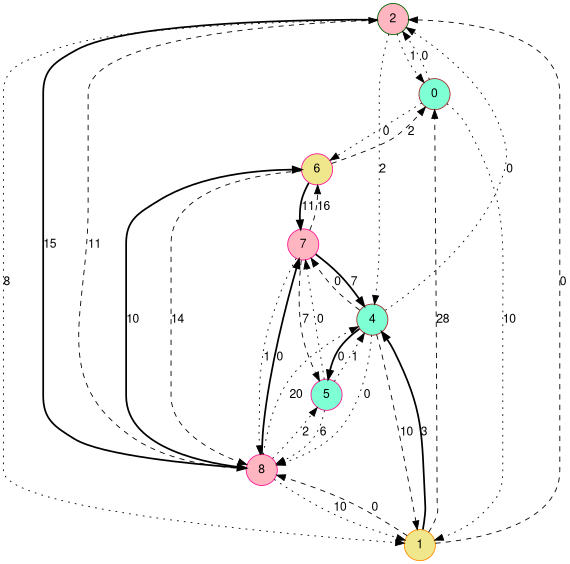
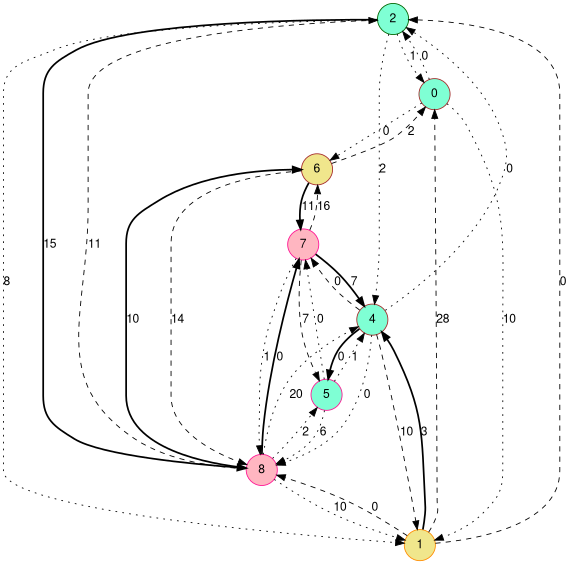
(393, 19) -> (393, 19)
(317, 169) -> (317, 169)
